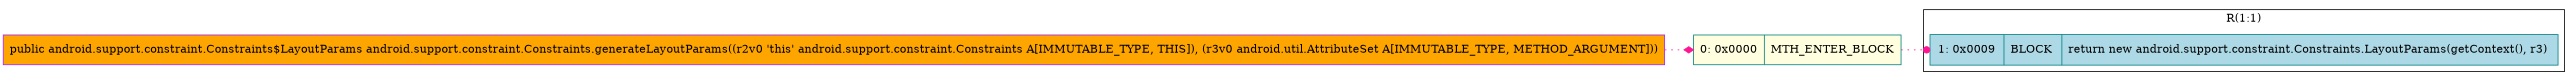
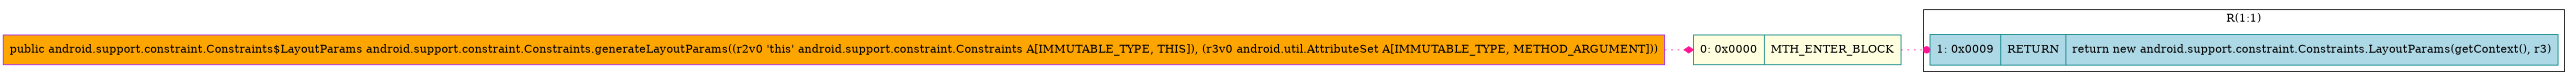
(2031, 49) -> (2033, 49)
